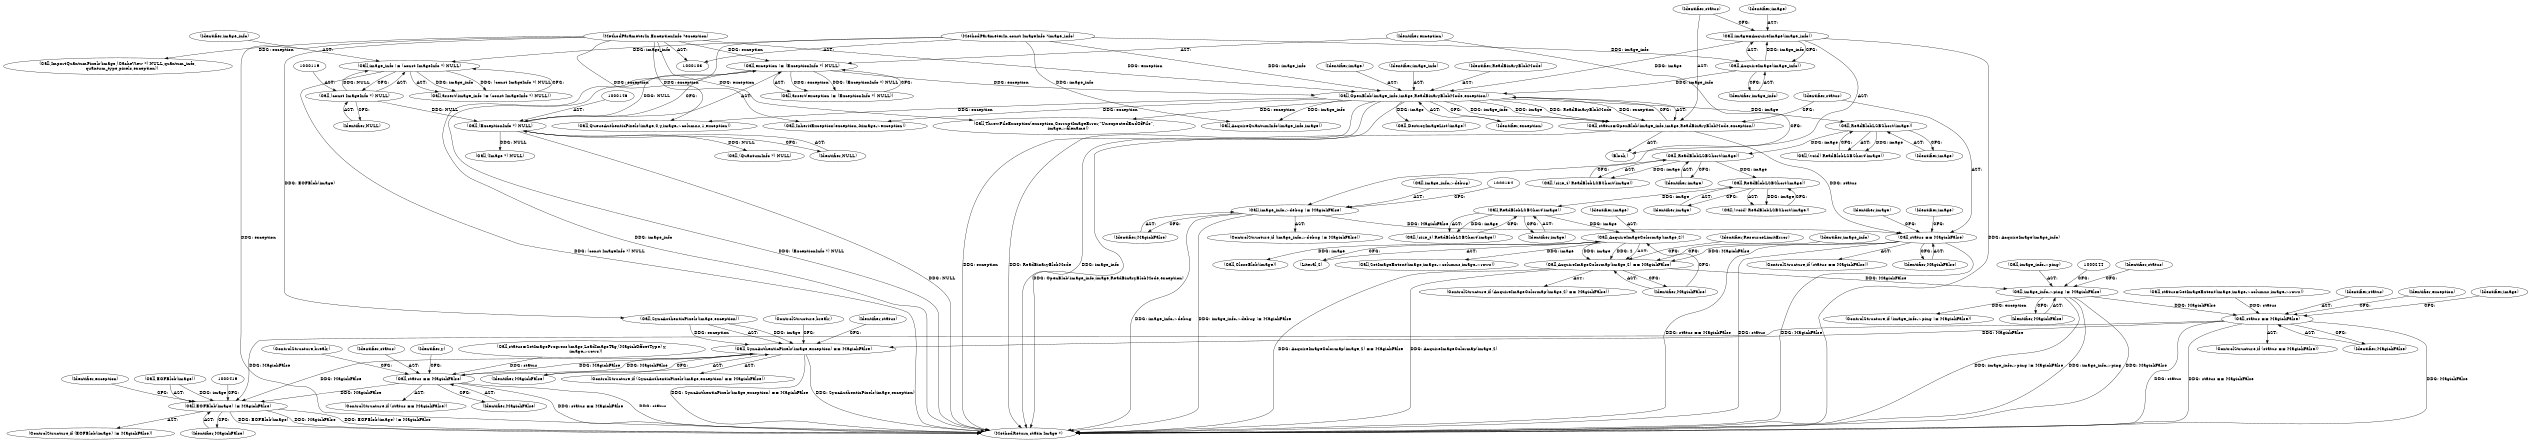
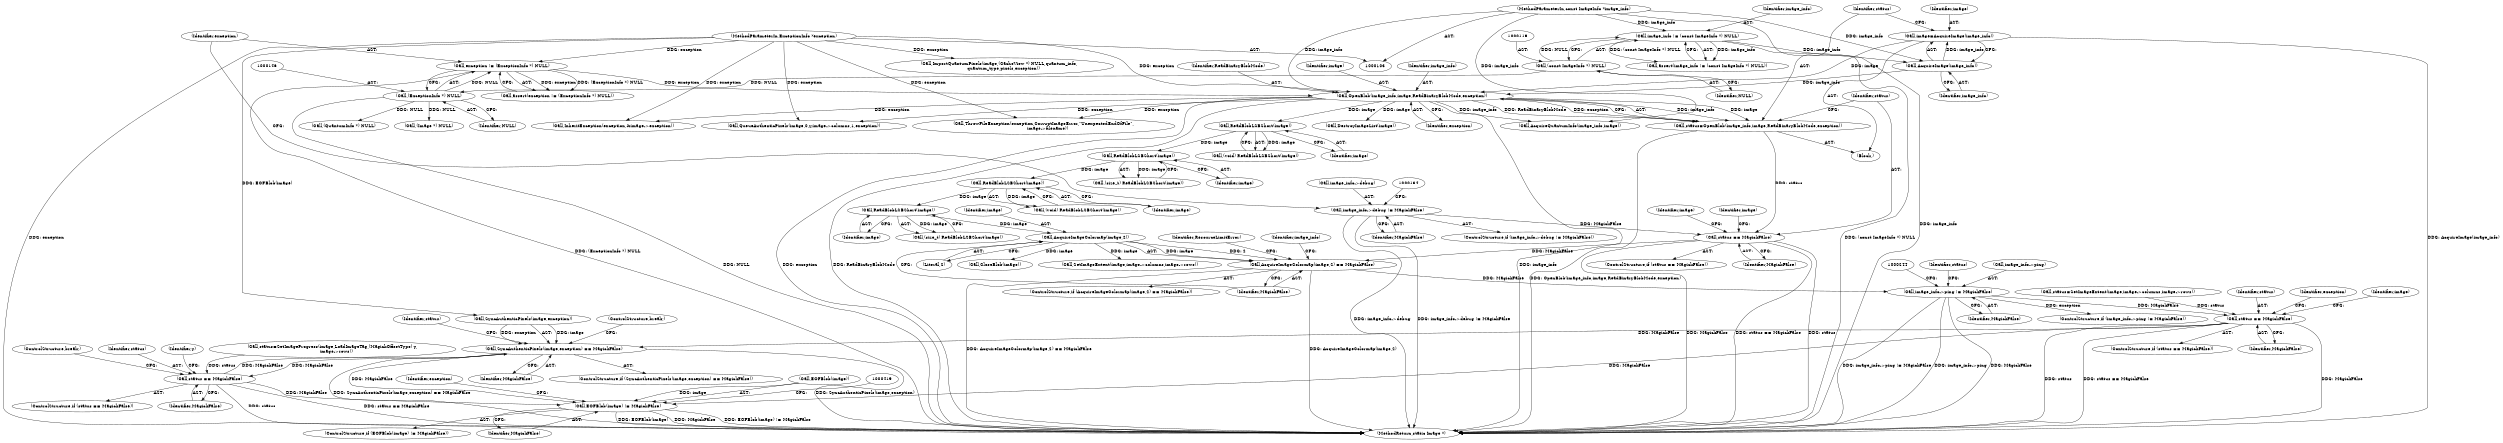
none -> (1792, 50)
